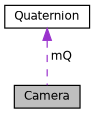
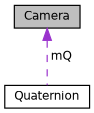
(47, 63) -> (47, 63)
